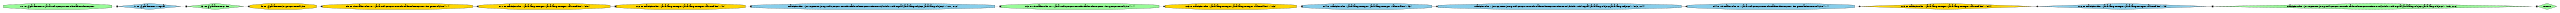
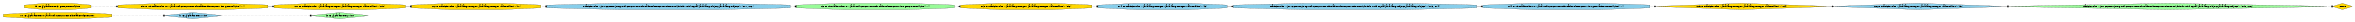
(58, 6) -> (58, 16)
(149, 6) -> (193, 16)
(246, 6) -> none
(2547, 6) -> (2342, 6)
